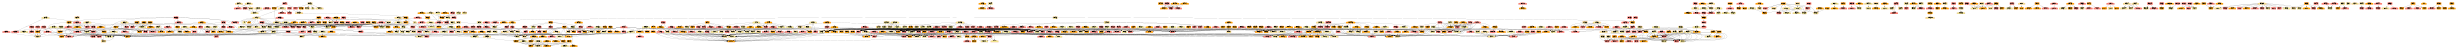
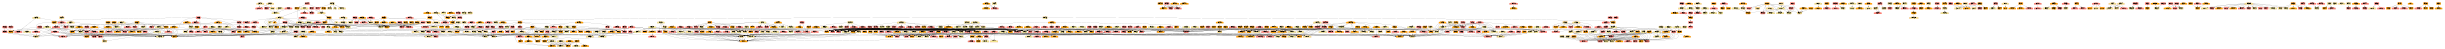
(447, 22) -> (452, 22)
none -> (1045, 27)
(1527, 32) -> (1518, 32)
